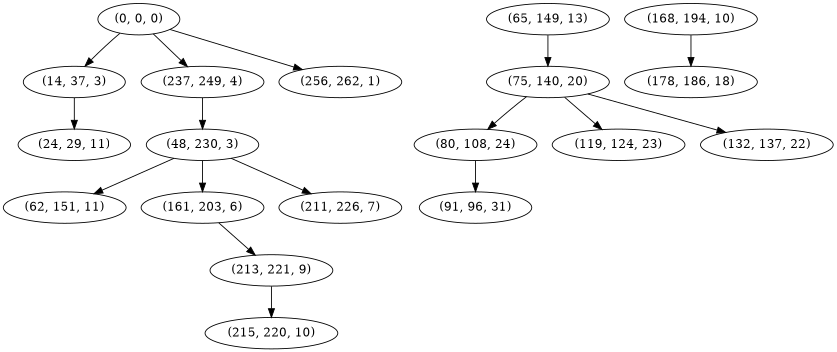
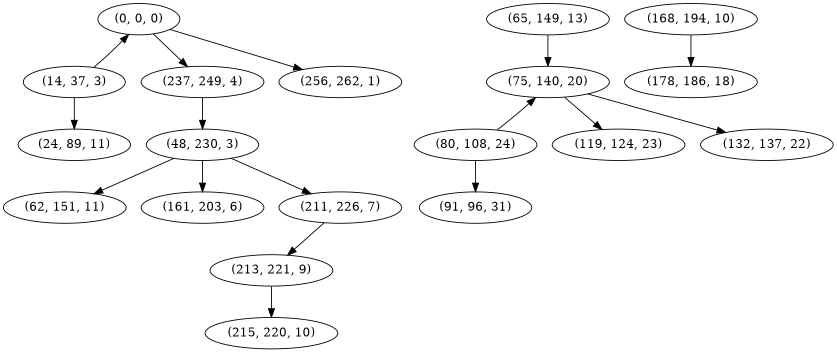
(105, 46) -> (108, 54)
(510, 110) -> (513, 117)
(74, 145) -> (74, 145)
(234, 236) -> (309, 236)
